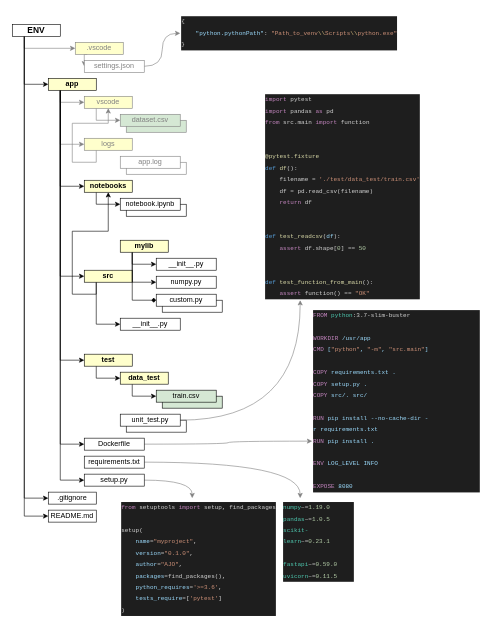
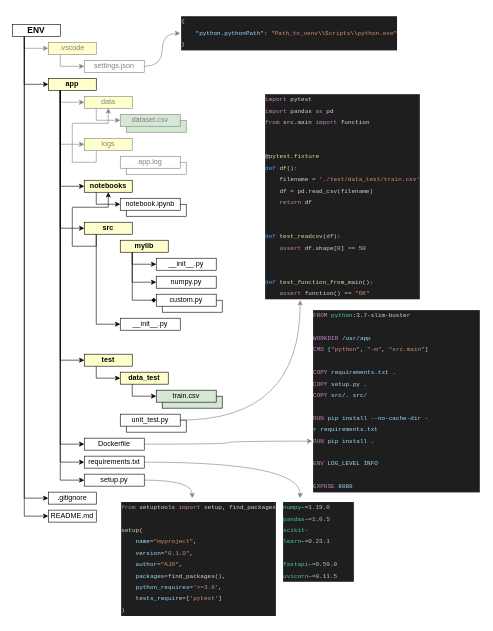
(99, 48) -> (72, 48)
(108, 102) -> (108, 102)
(108, 276) -> (108, 228)
none -> (78, 462)
